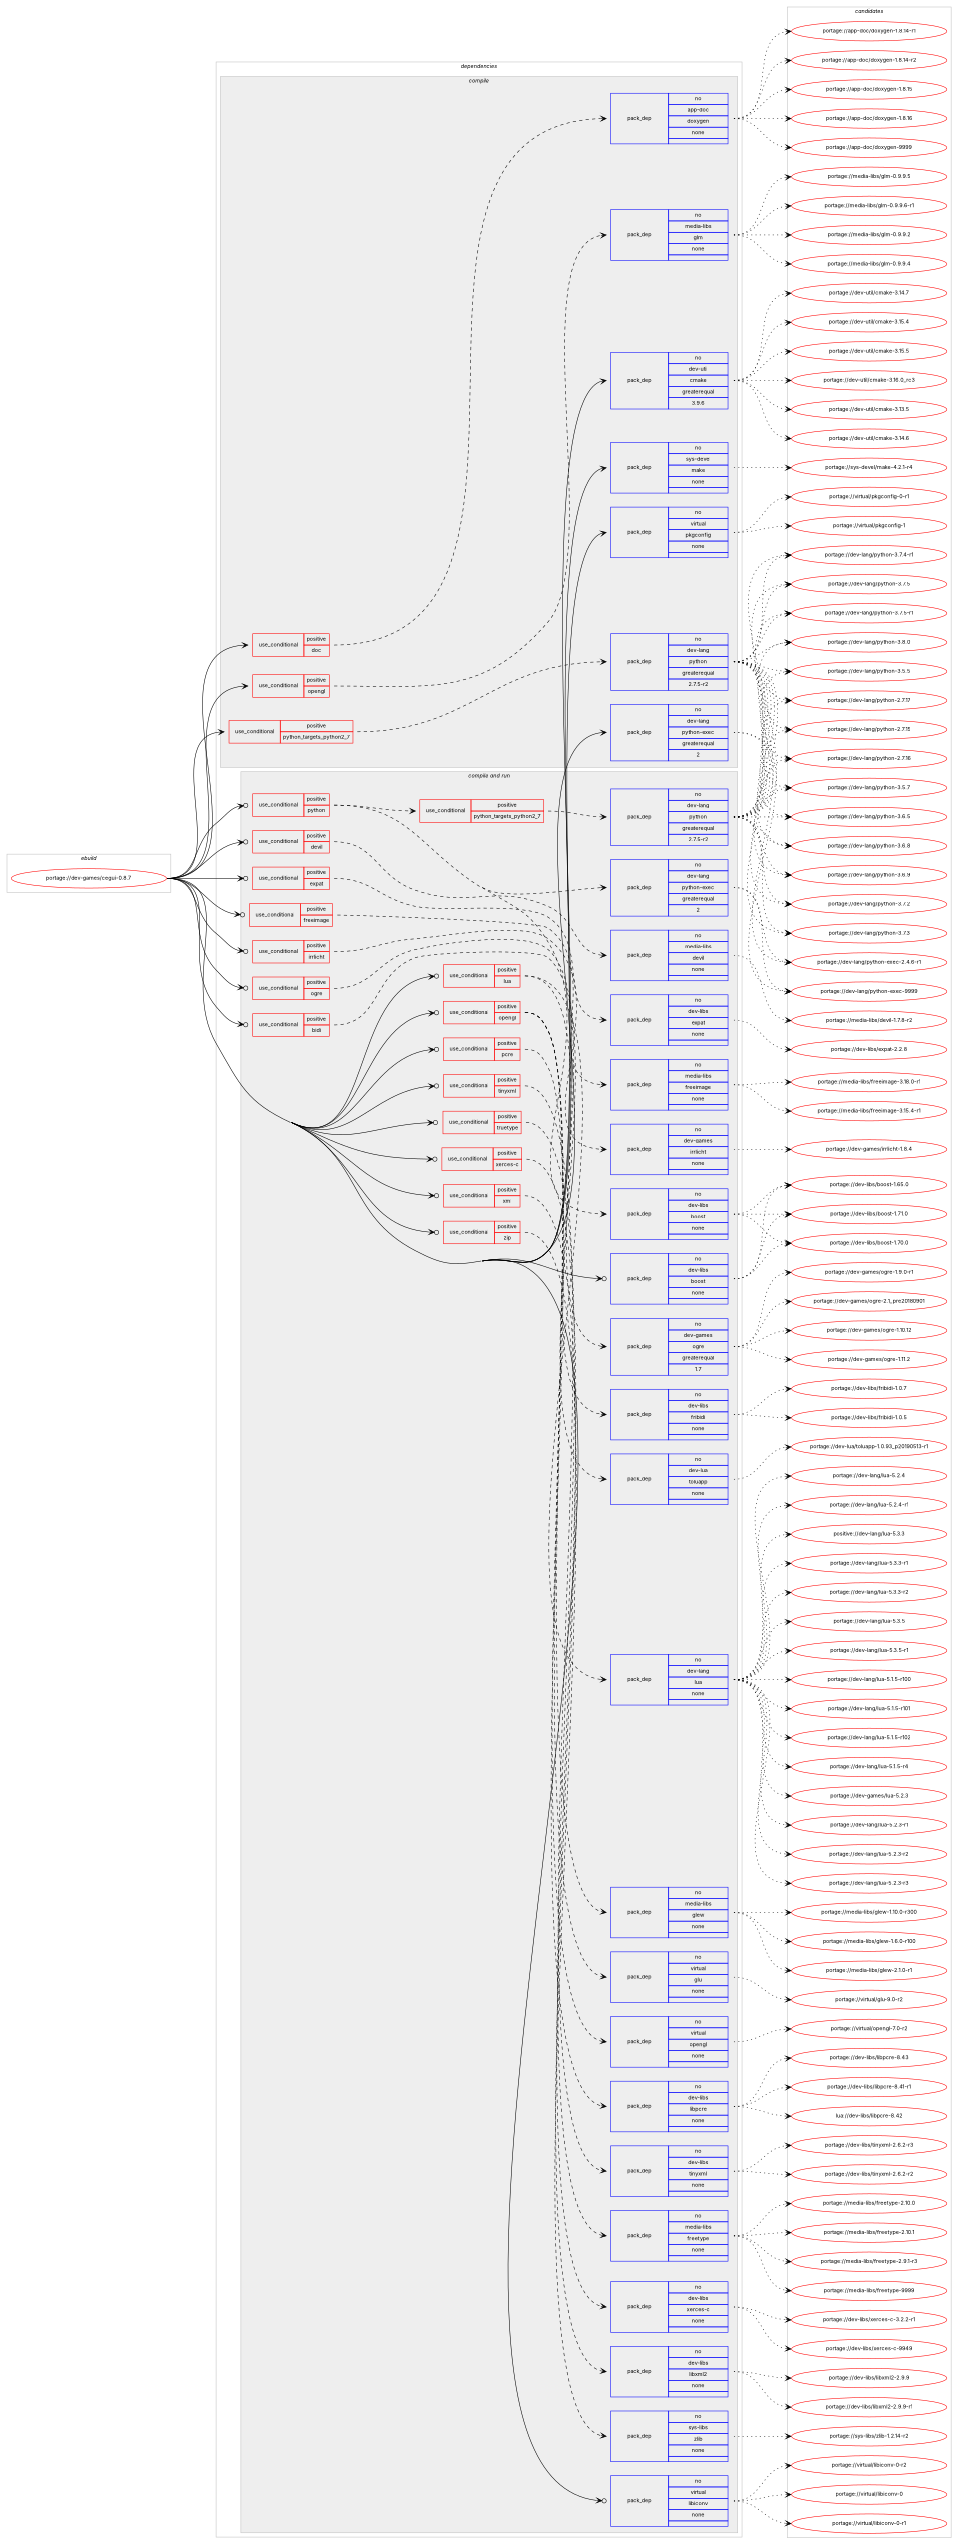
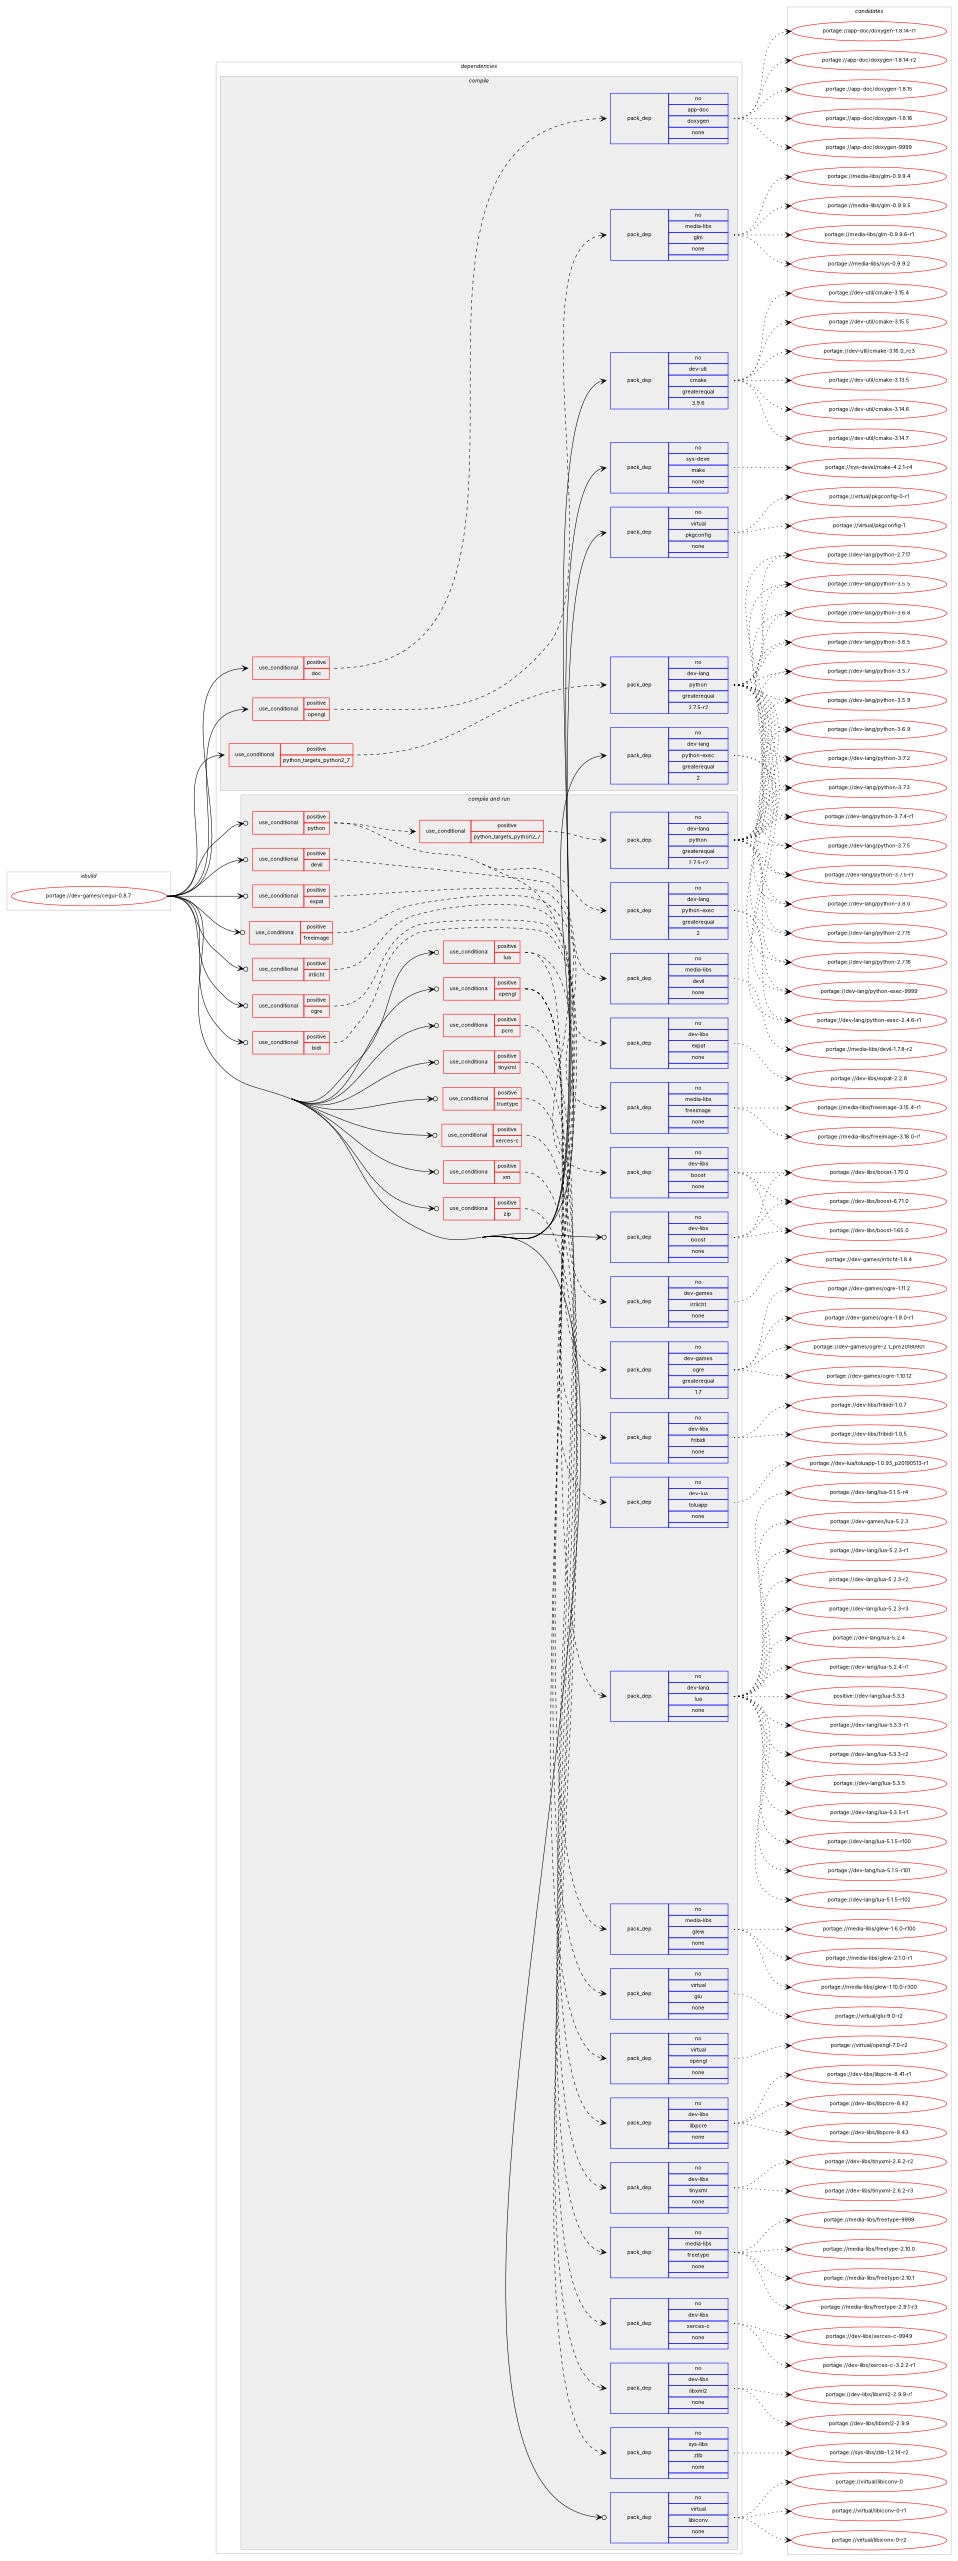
(869, 235) -> (869, 264)
none -> (869, 701)
(869, 1214) -> (869, 1202)
(869, 2116) -> (869, 2104)
